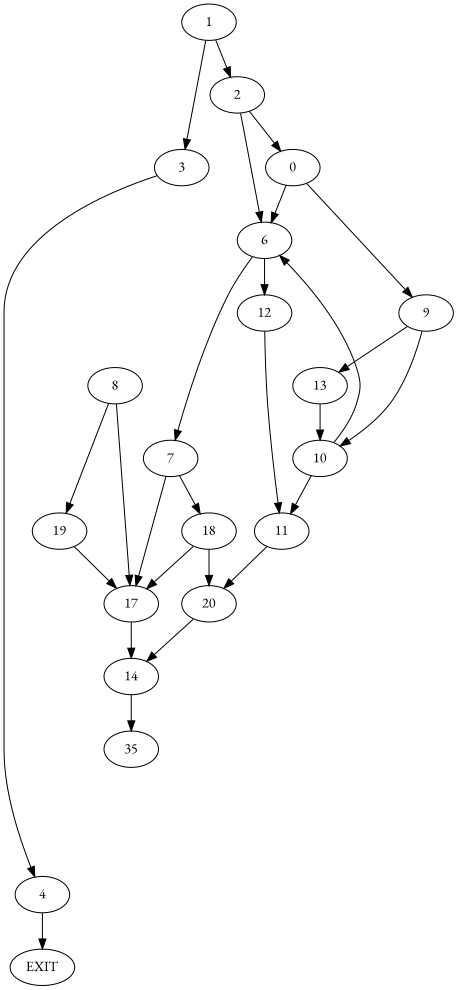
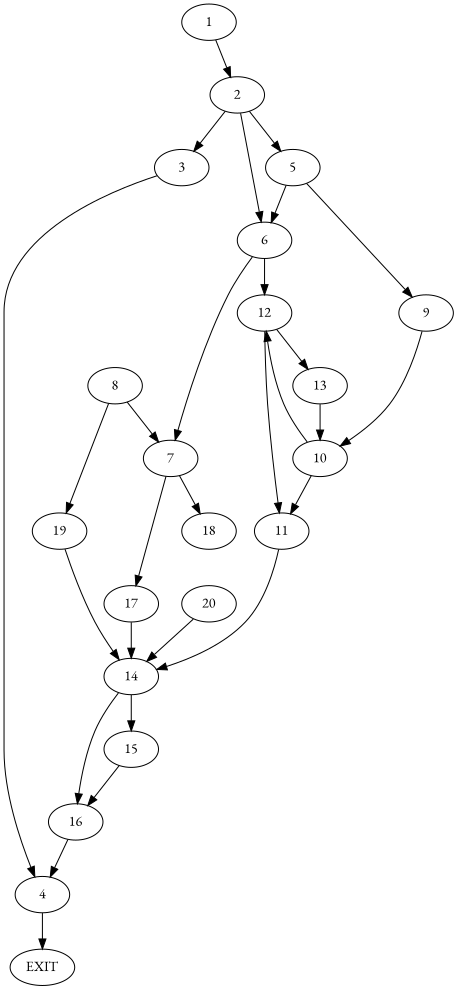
(196, 90) -> (213, 127)
(293, 168) -> (293, 168)
(348, 347) -> (280, 395)
(377, 347) -> (289, 345)
(123, 490) -> (140, 418)
(209, 563) -> none
(92, 564) -> (85, 602)
(174, 564) -> none
(249, 564) -> (242, 626)
(131, 749) -> (131, 749)
none -> (76, 822)
